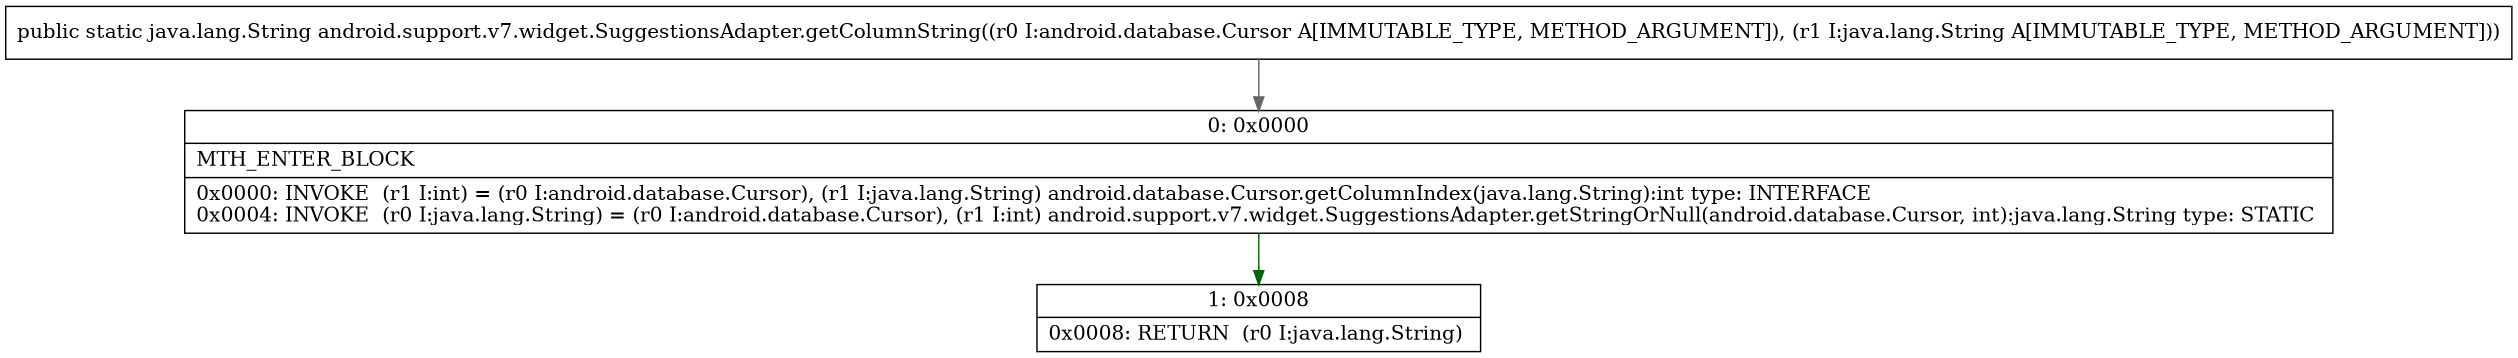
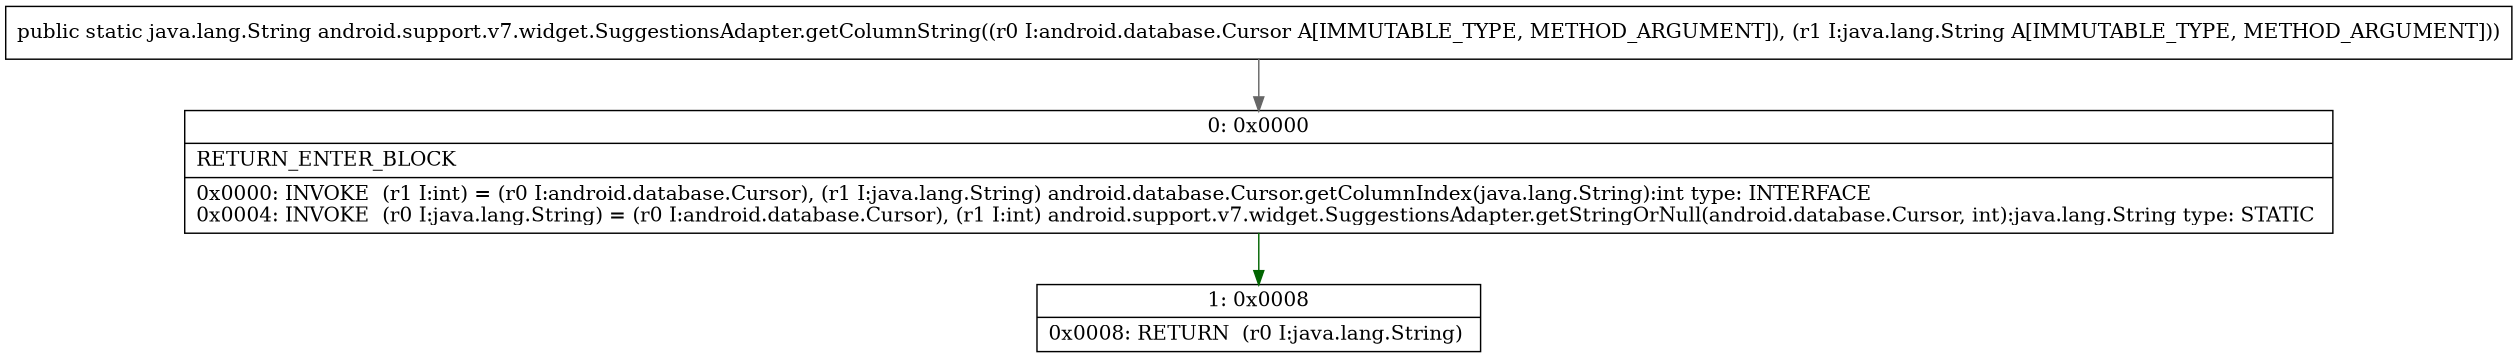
(306, 160) -> (327, 160)
